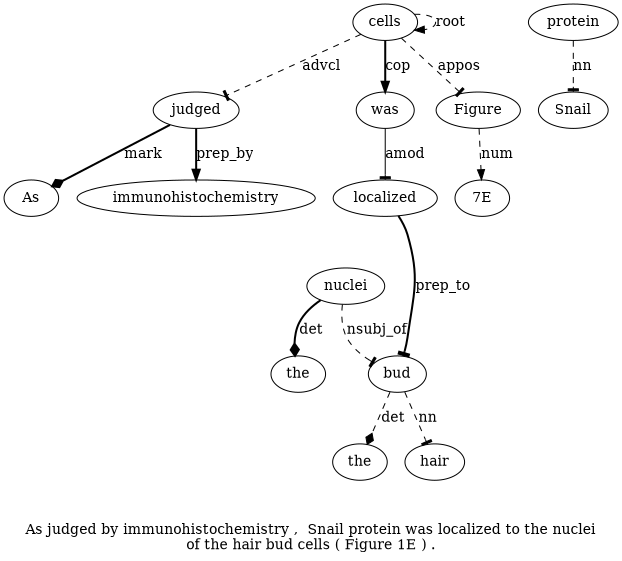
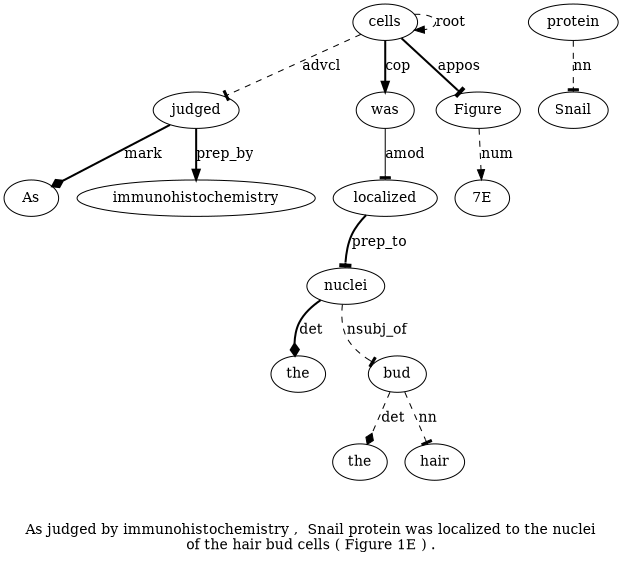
(430, 64) -> (430, 64)
(415, 282) -> (351, 237)
